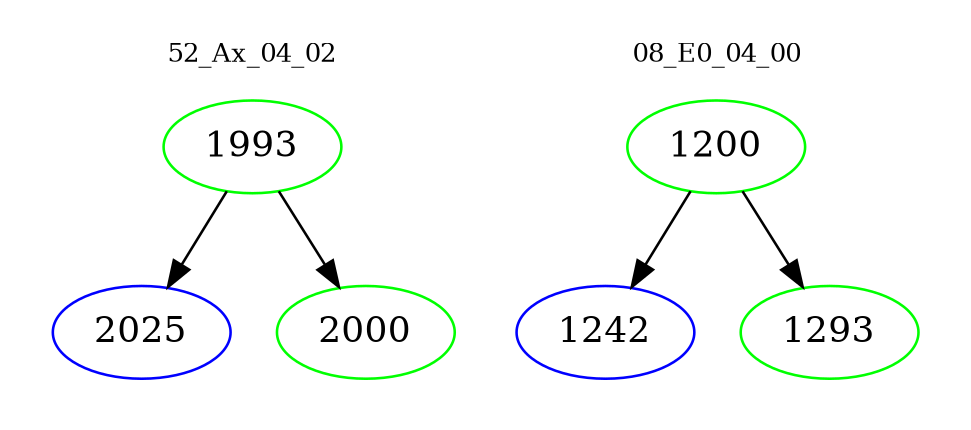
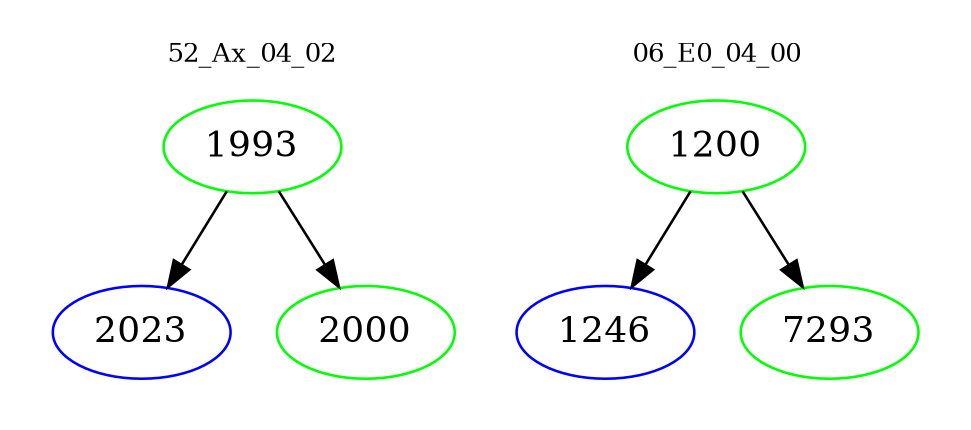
(718, 55) -> (718, 55)
(142, 332) -> (142, 332)
(605, 332) -> (605, 332)
(830, 332) -> (830, 332)
